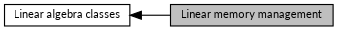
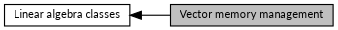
(252, 15) -> (252, 15)
